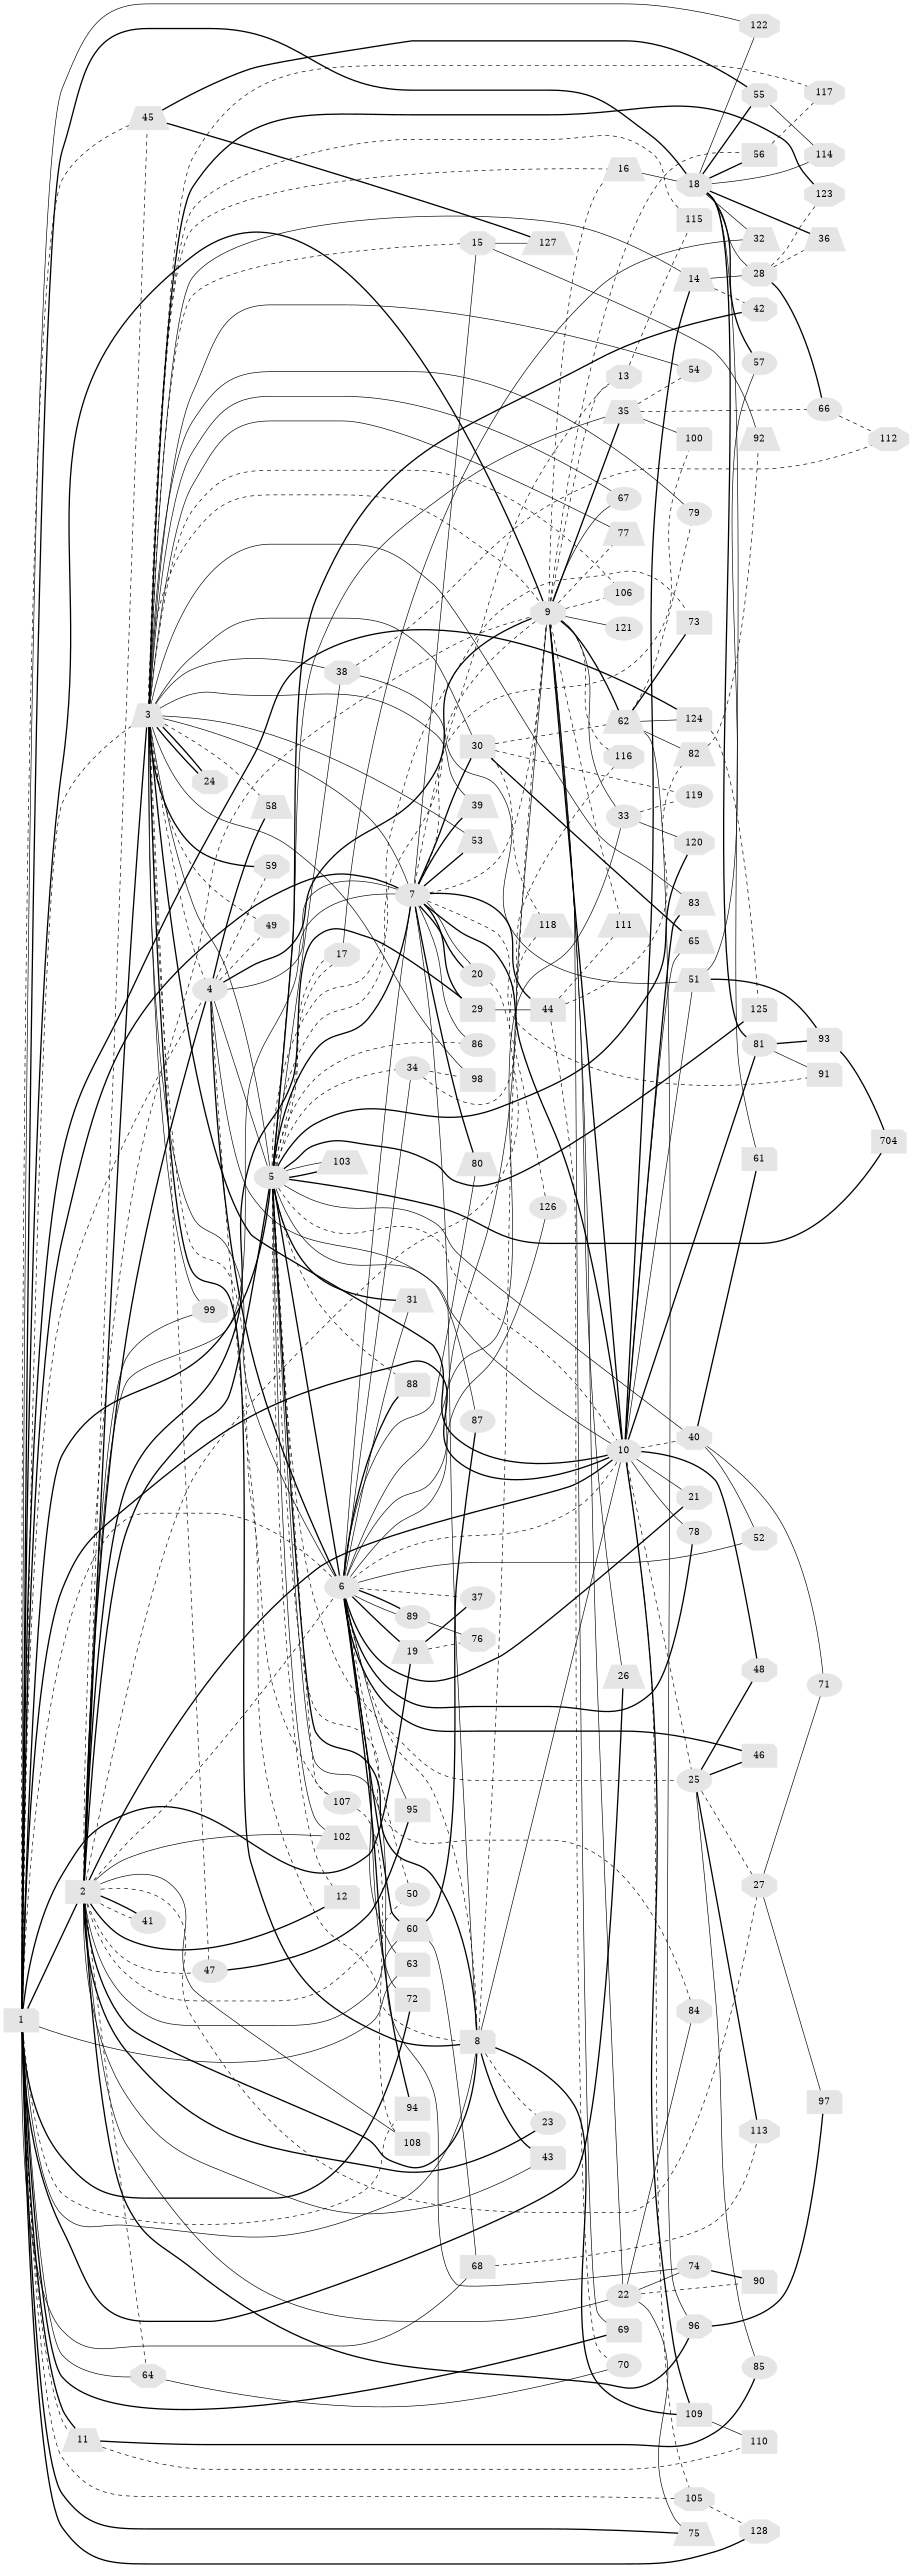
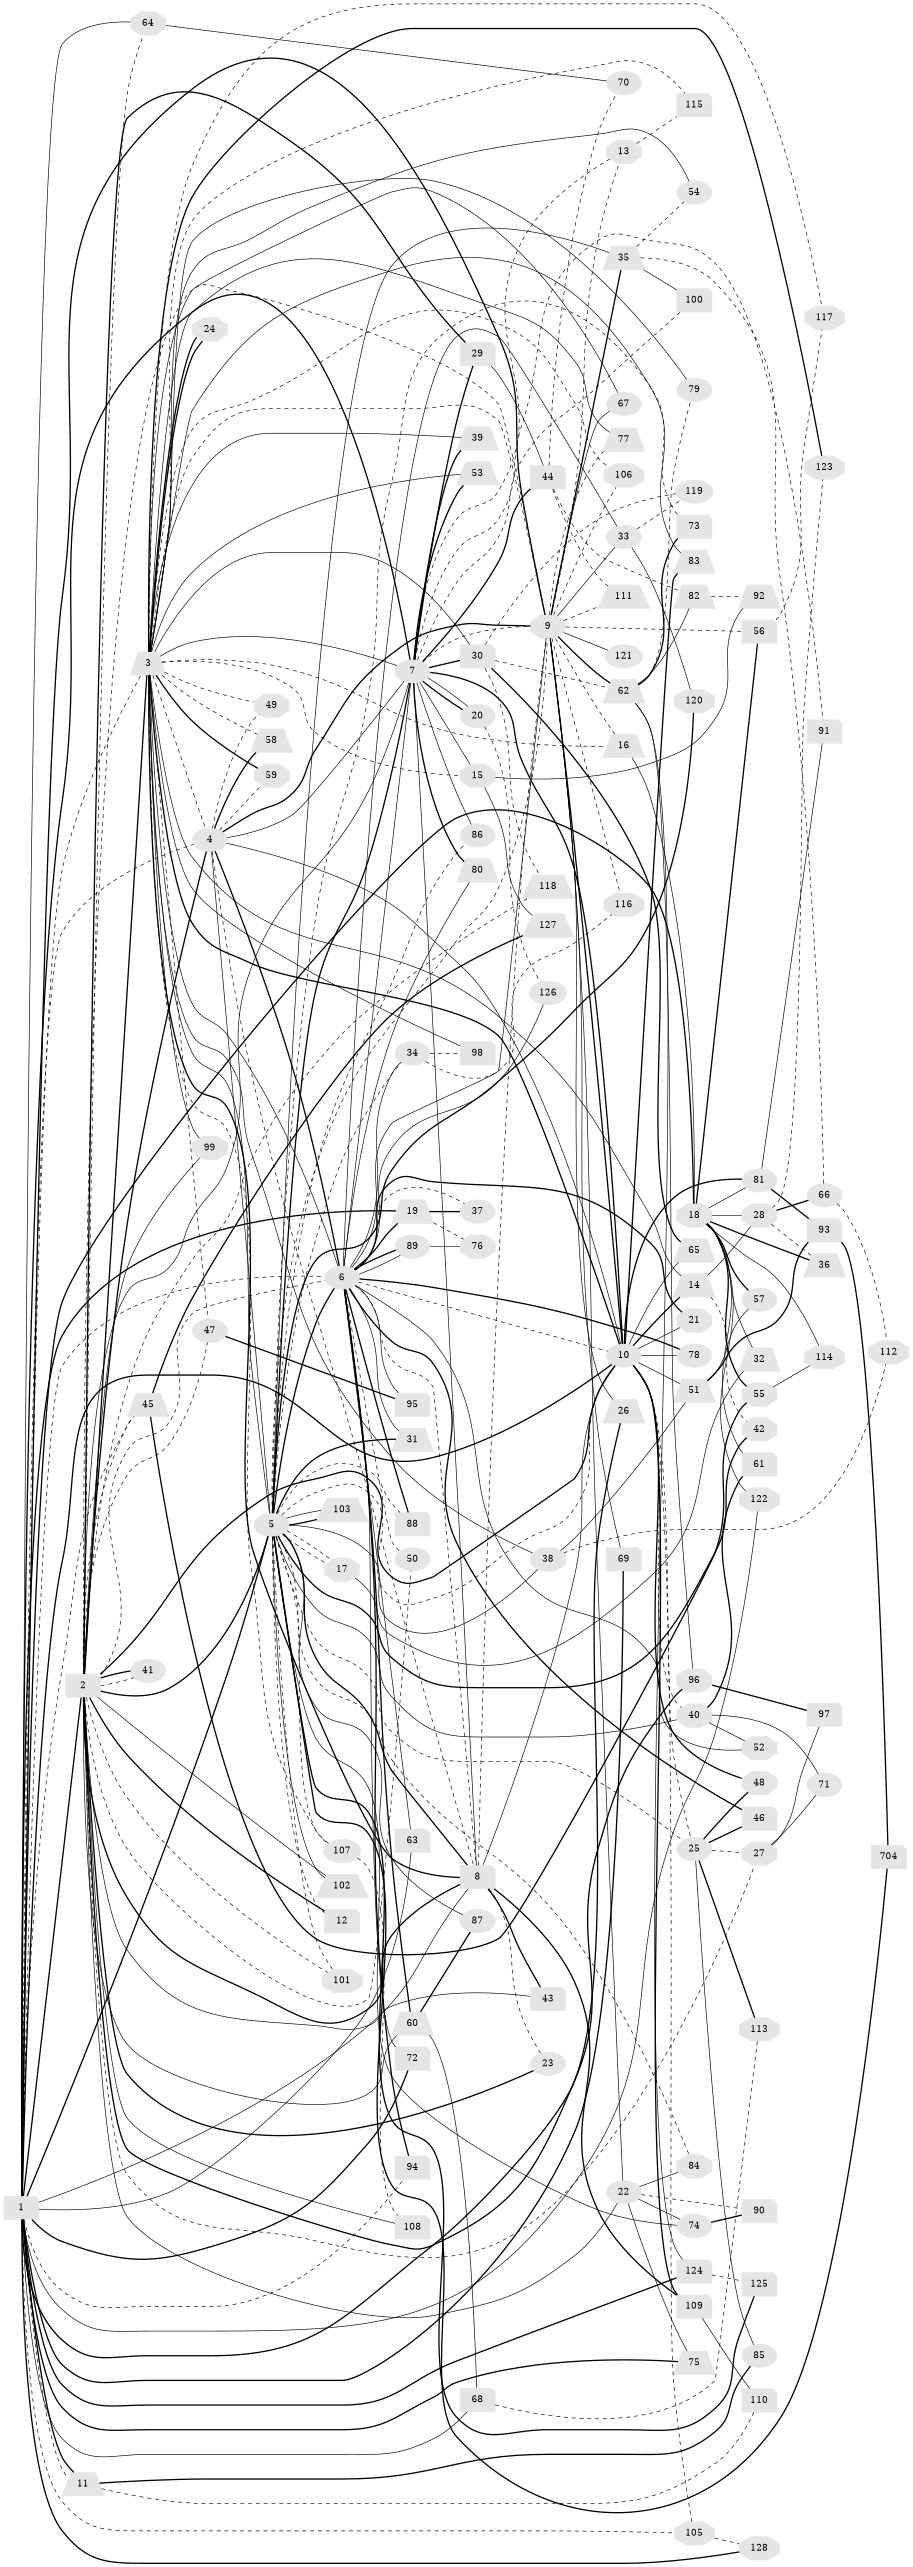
(727, 615) -> (727, 1198)
none -> (342, 1981)
